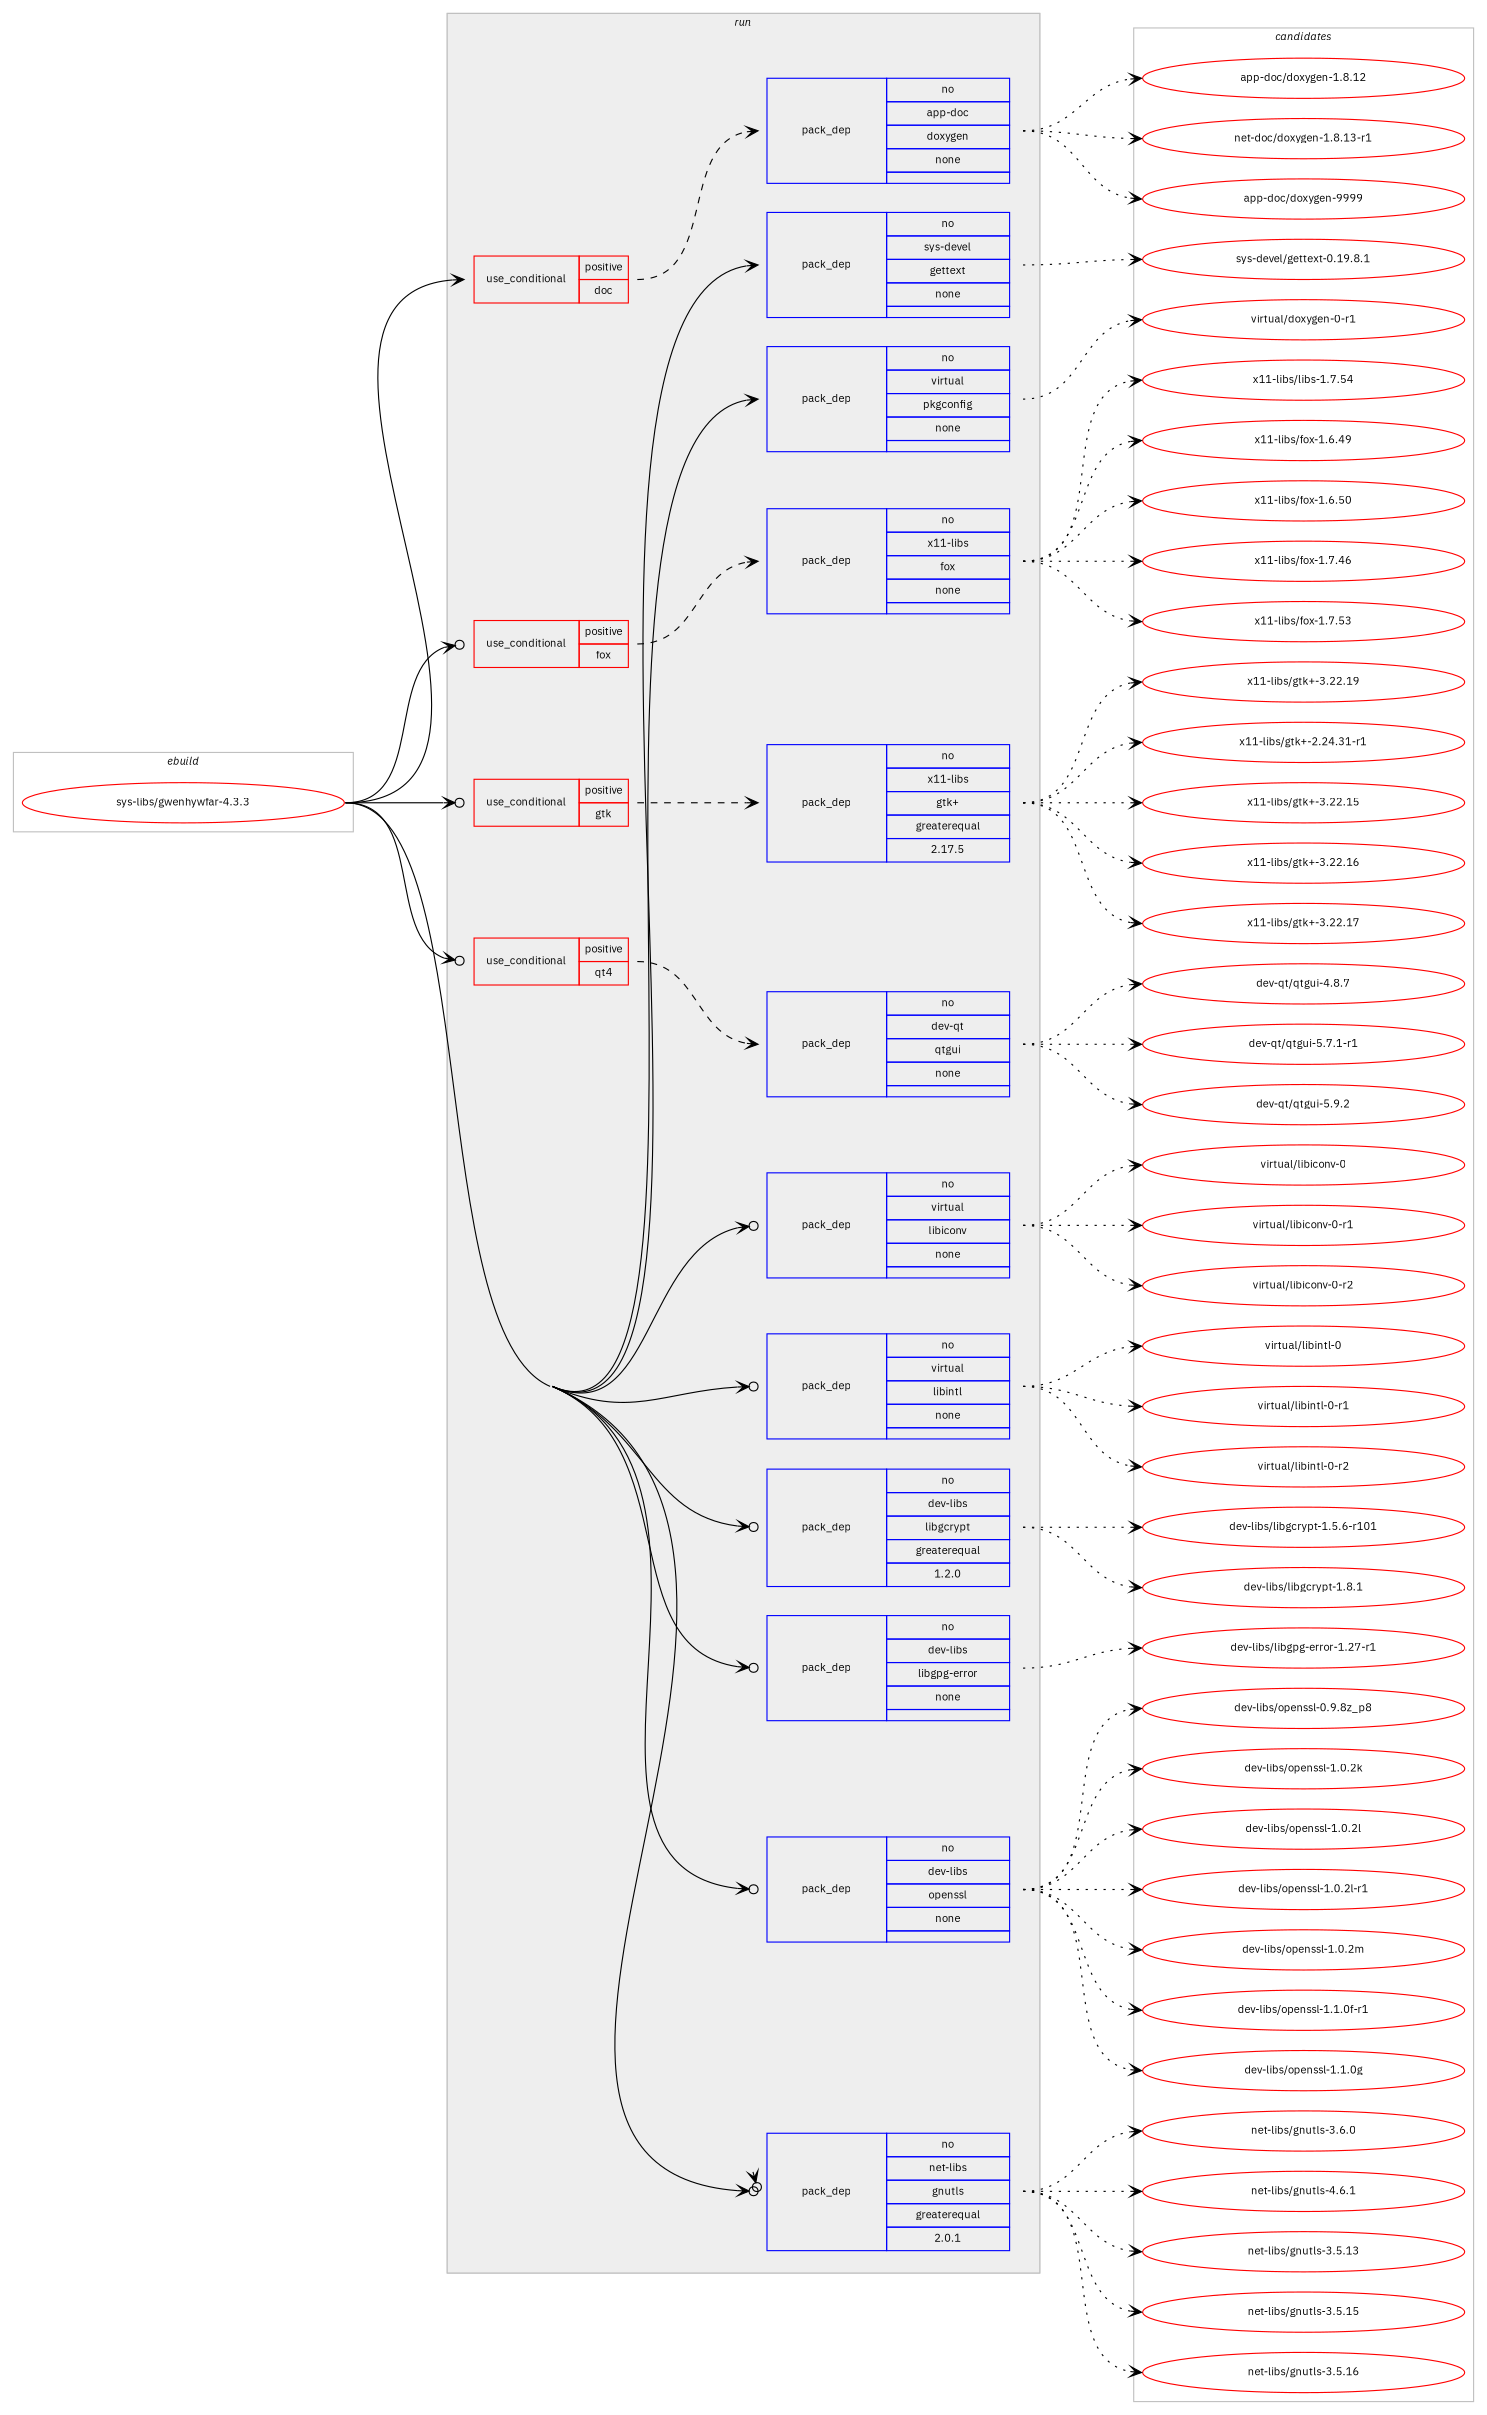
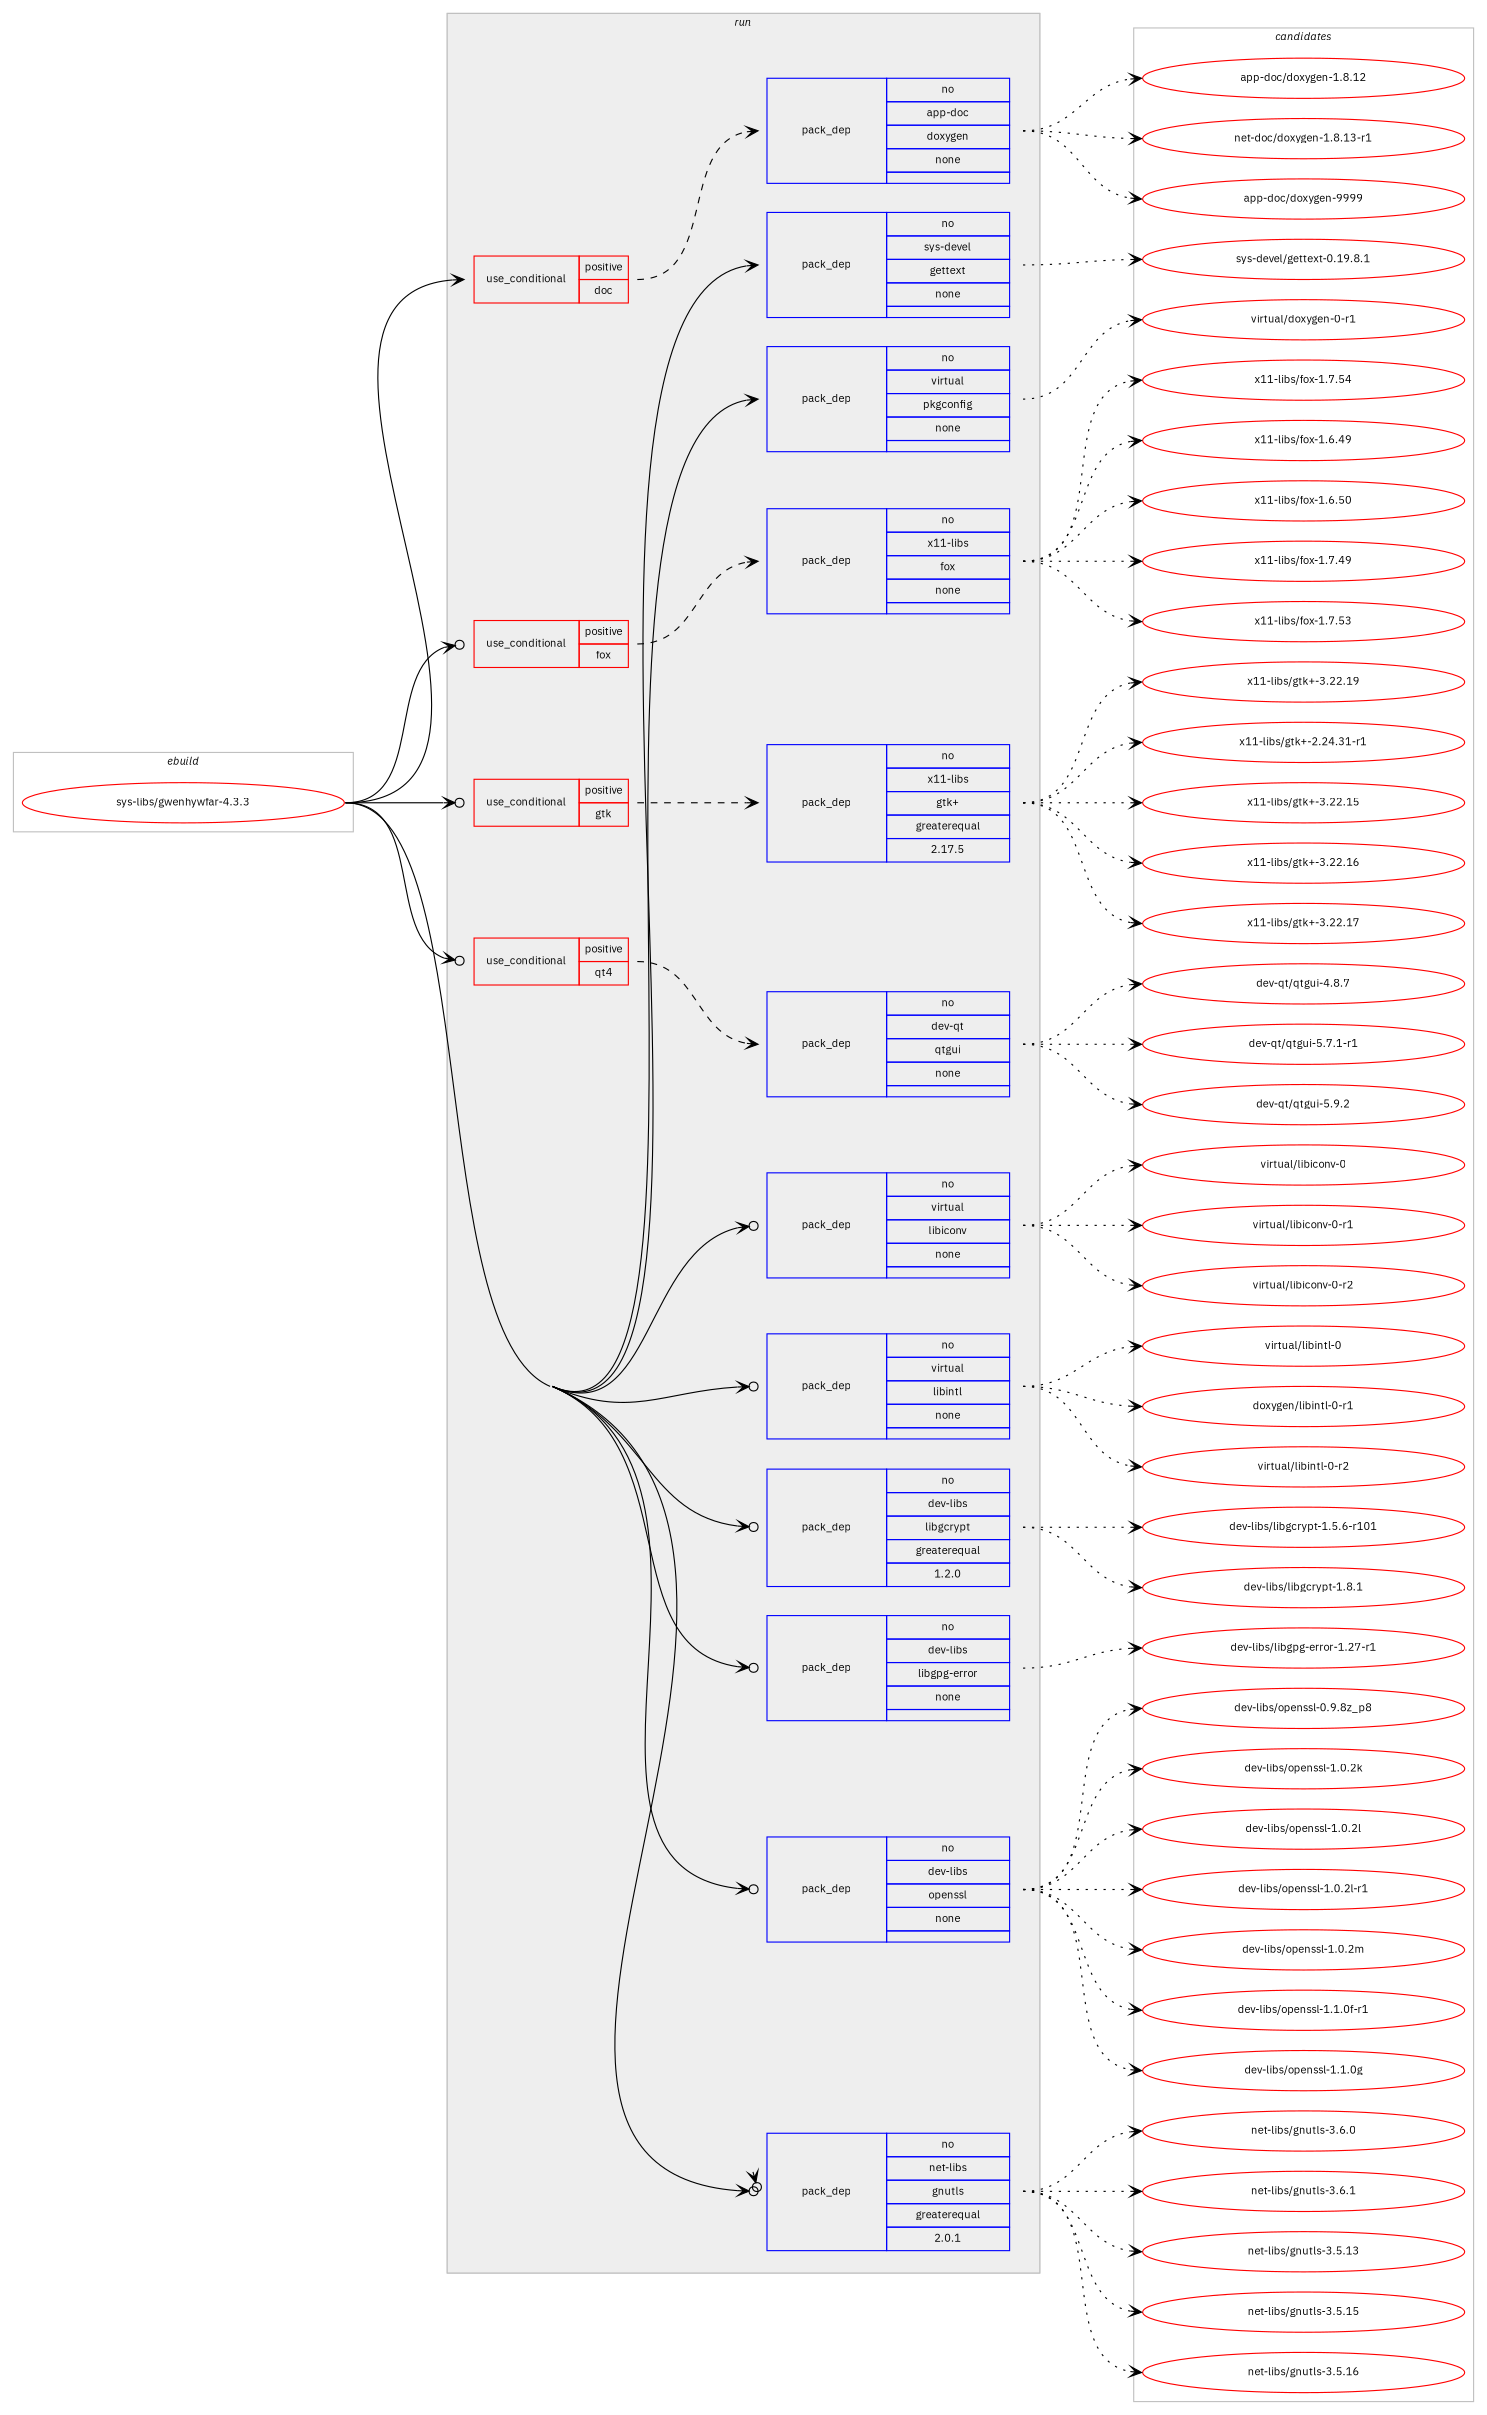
(1304, 380) -> (1304, 380)
(1304, 561) -> (1304, 561)
(1304, 1407) -> (1304, 1407)
(1304, 2191) -> (1304, 2191)
